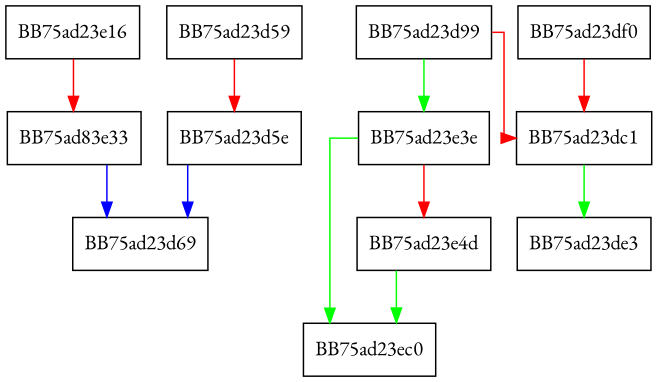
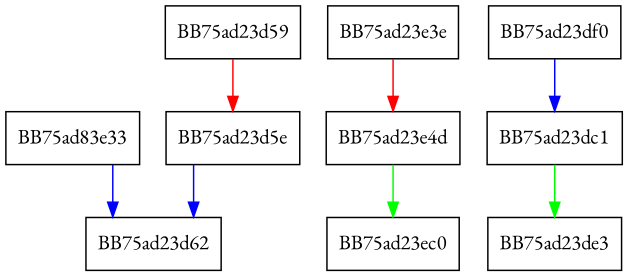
(73, 32) -> none
(424, 32) -> none
(584, 78) -> (555, 78)
(330, 209) -> none
(140, 244) -> (154, 244)
